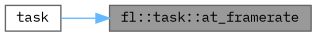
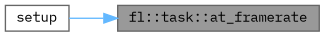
(33, 18) -> (37, 18)
